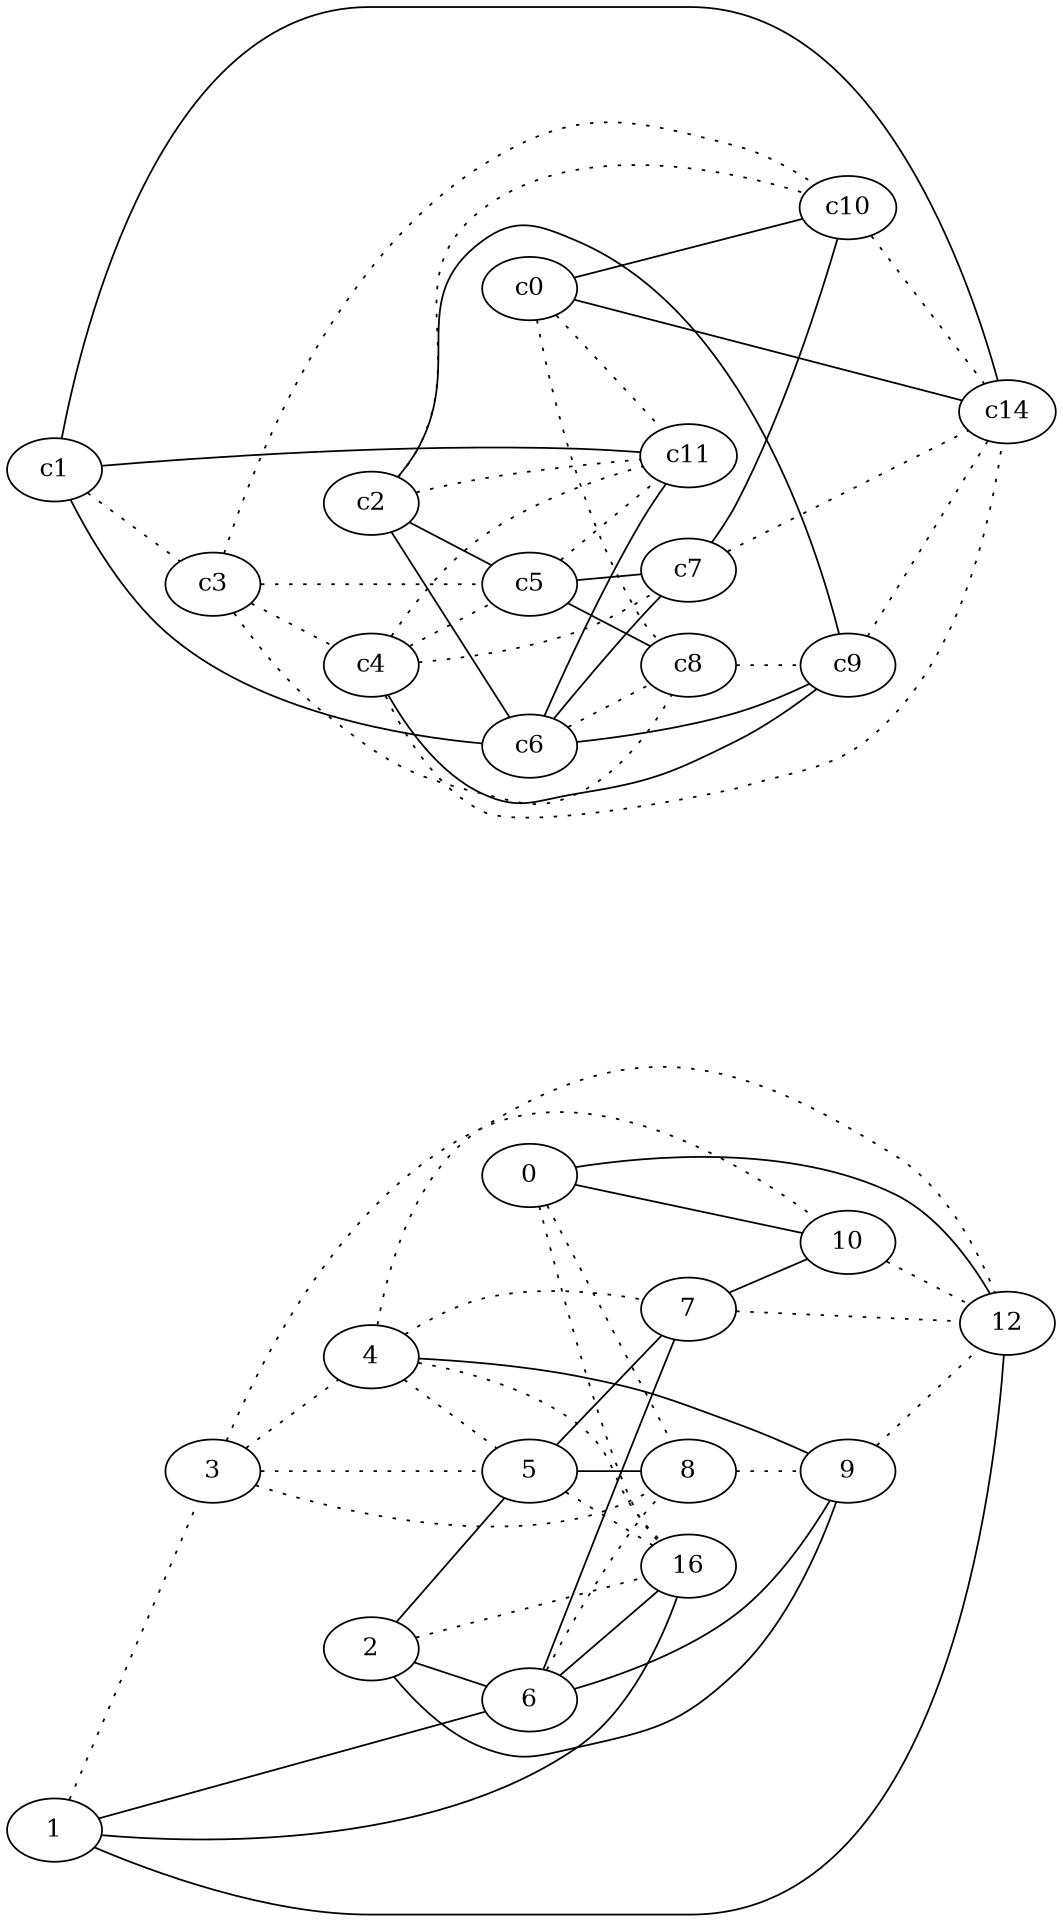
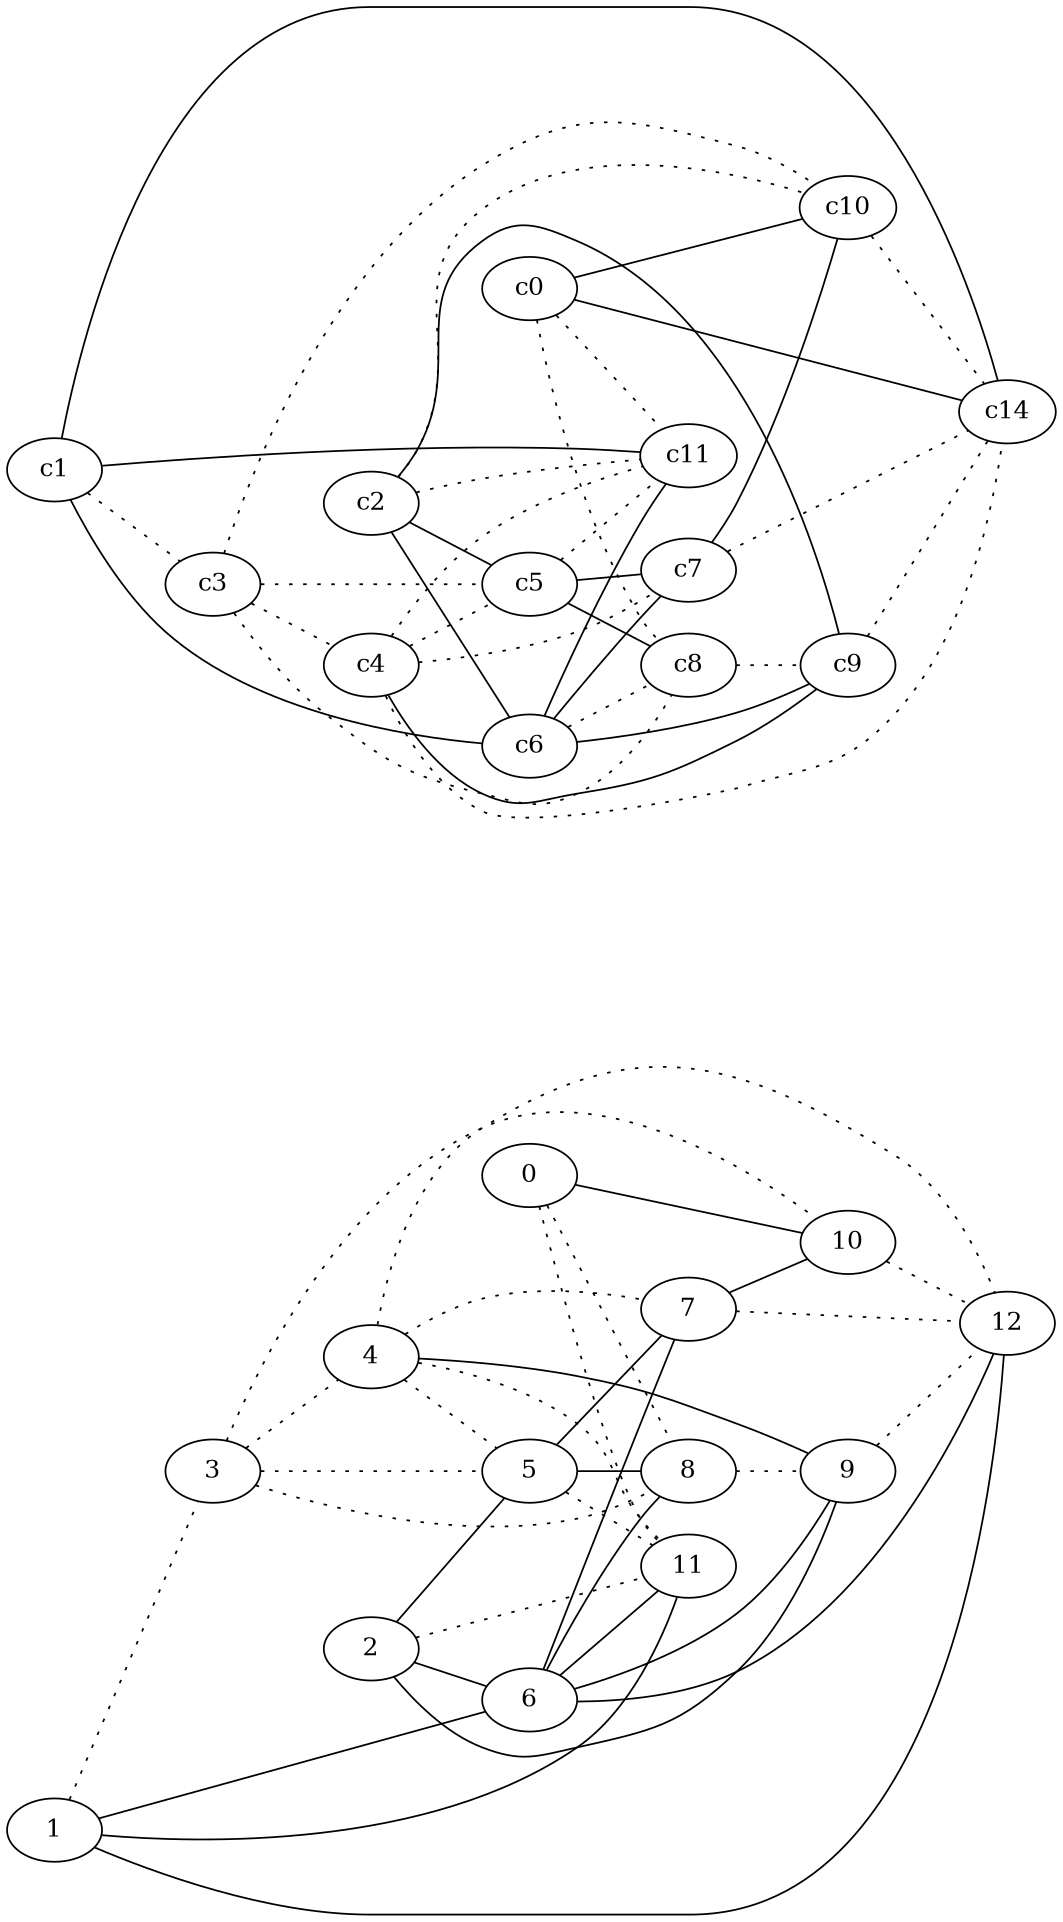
(807, 1166) -> (838, 1596)
(689, 1566) -> (689, 1566)
(601, 1576) -> (601, 1576)
